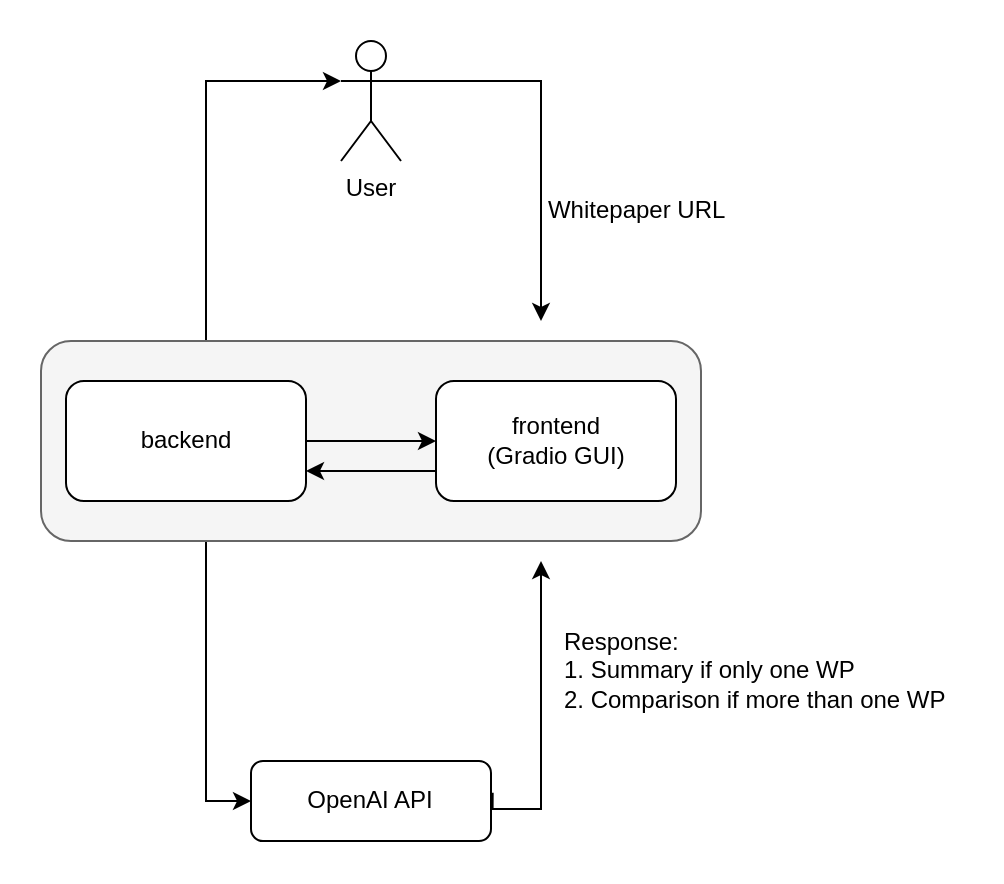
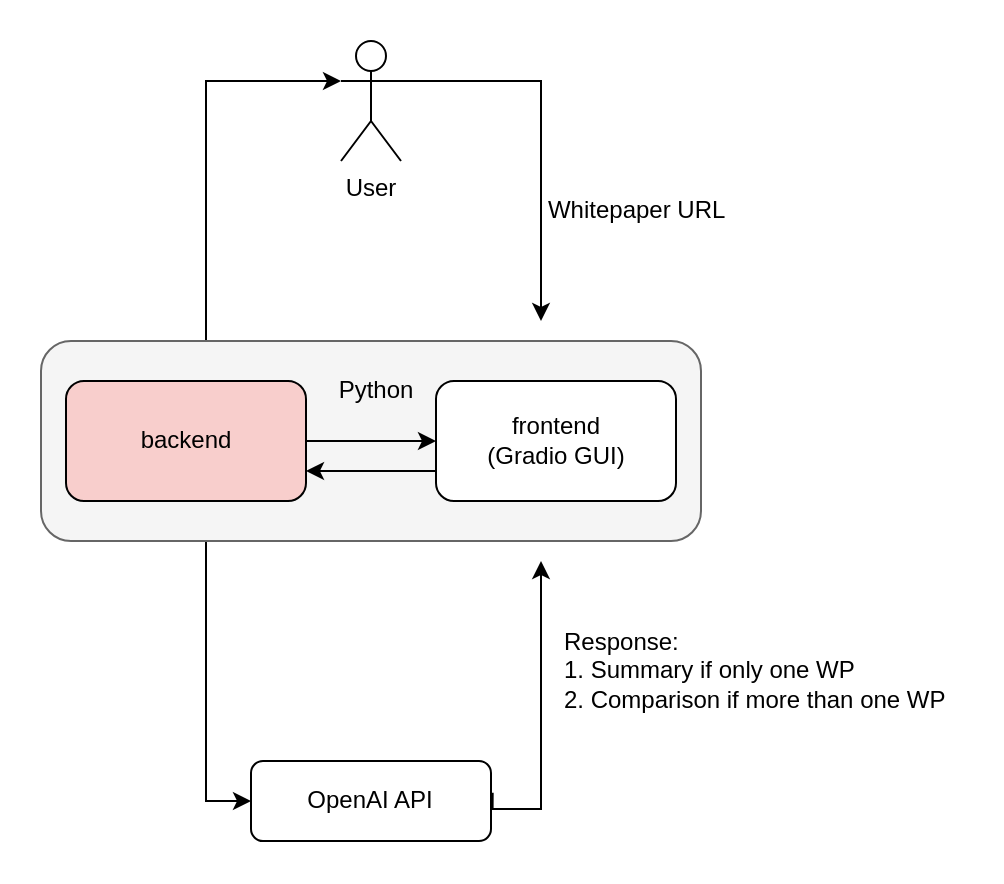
none -> (376, 391)
(186, 441) -> (186, 441)
